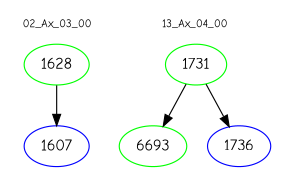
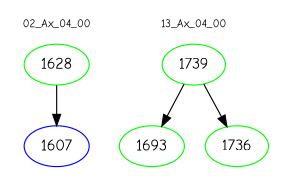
(57, 24) -> (57, 24)
(196, 65) -> (194, 65)
(153, 146) -> (152, 146)
(239, 146) -> (237, 146)
